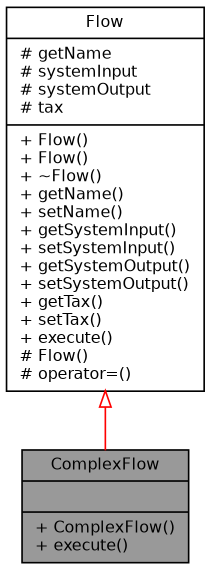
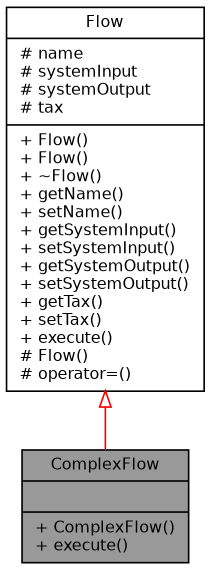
(66, 54) -> (52, 54)
